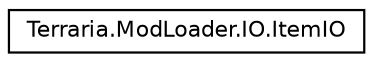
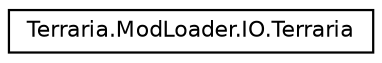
(187, 31) -> (191, 31)
